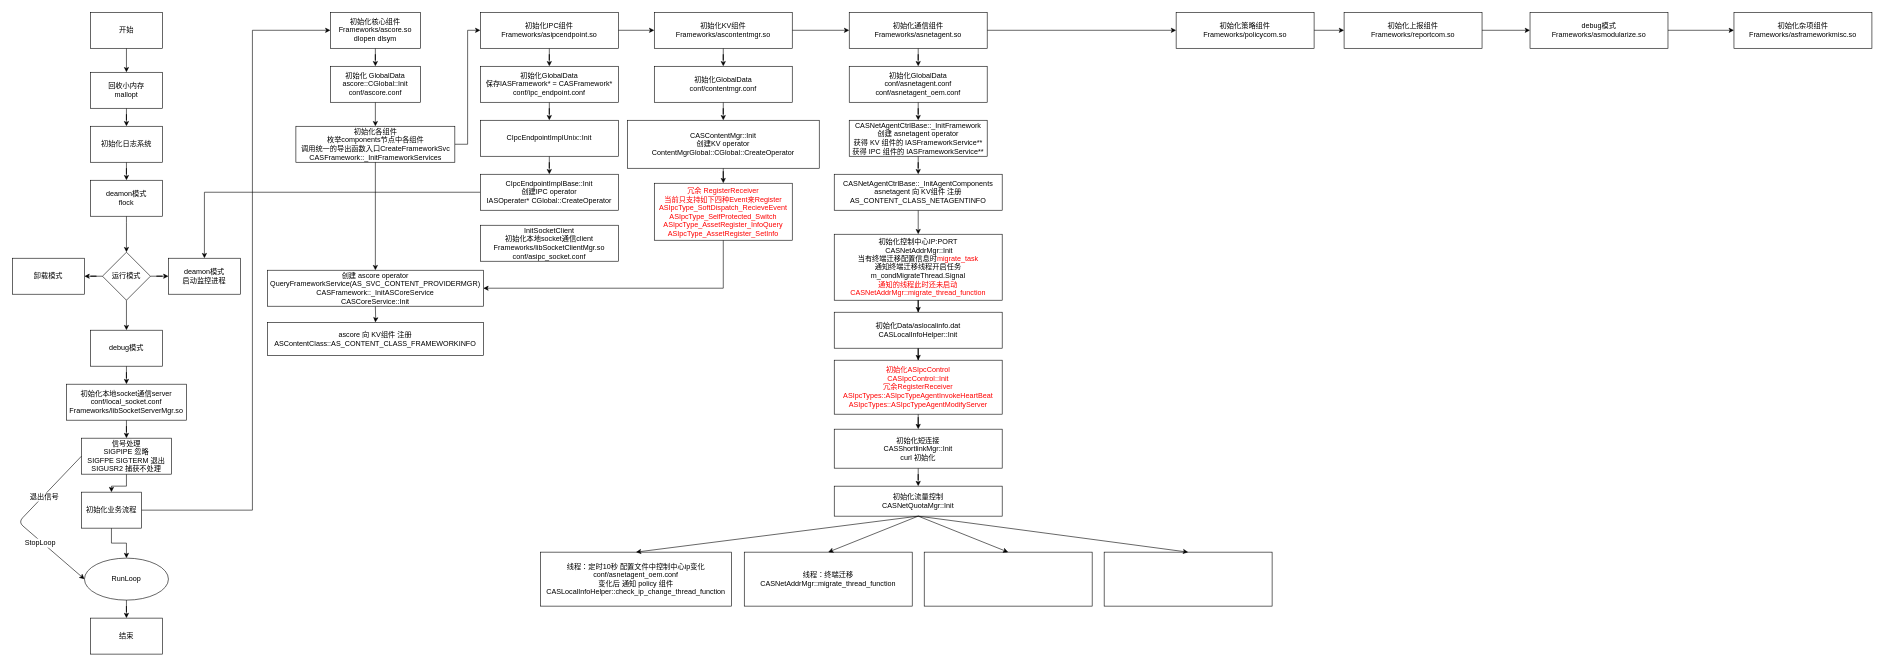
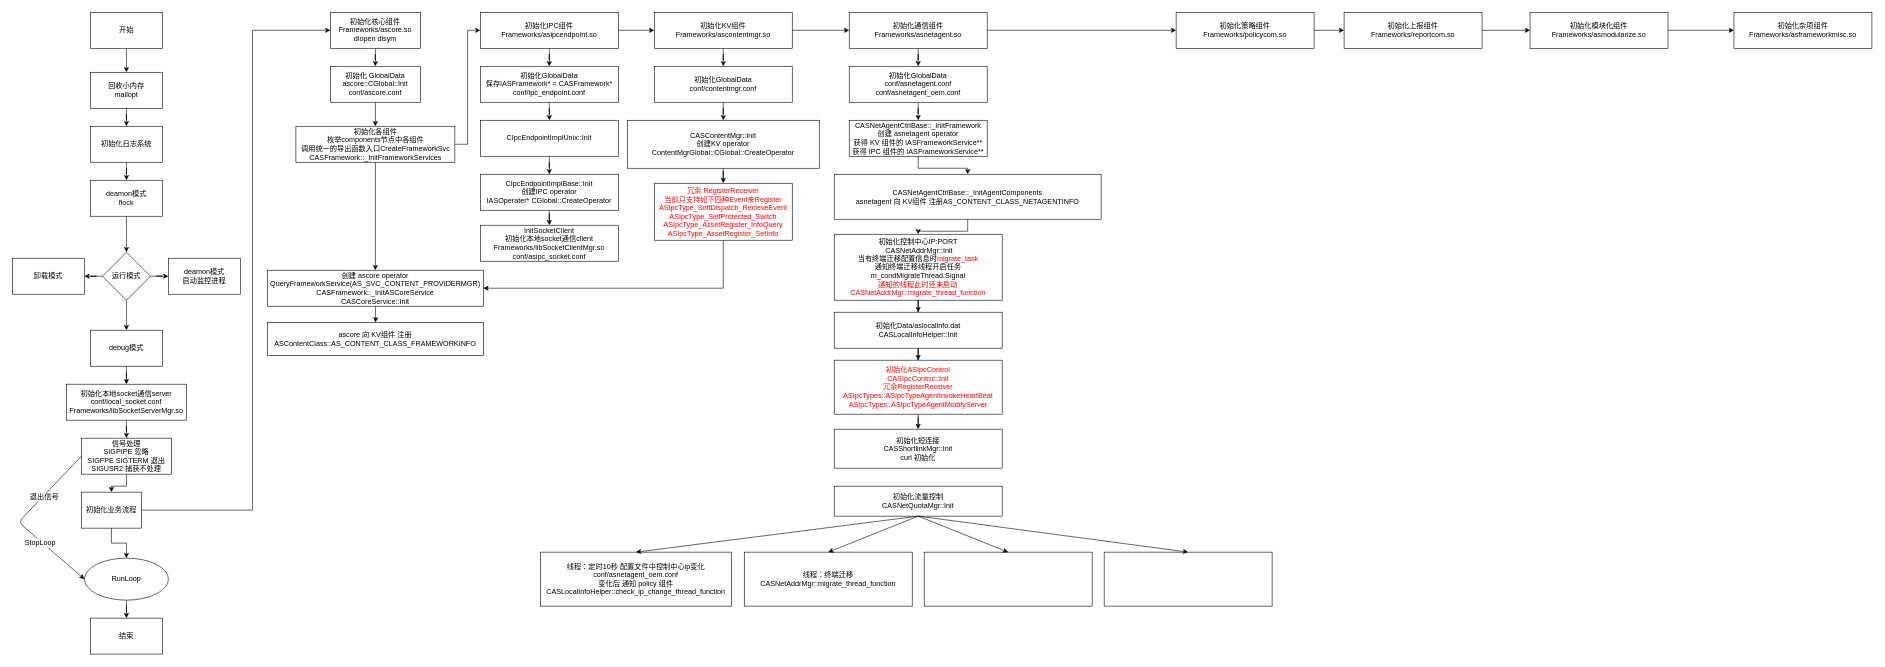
(1599, 30) -> (1599, 30)
(918, 192) -> (968, 197)
(204, 222) -> (549, 219)
(918, 477) -> none
